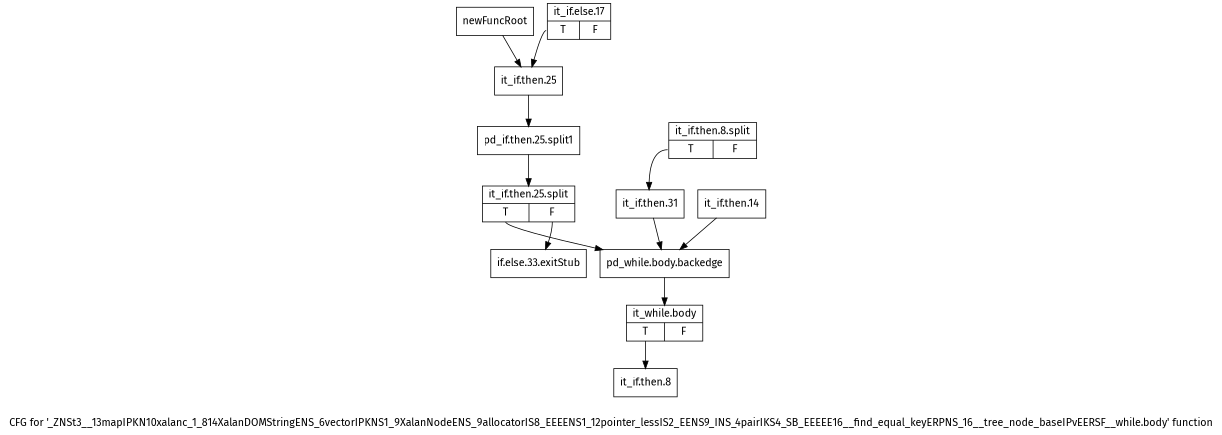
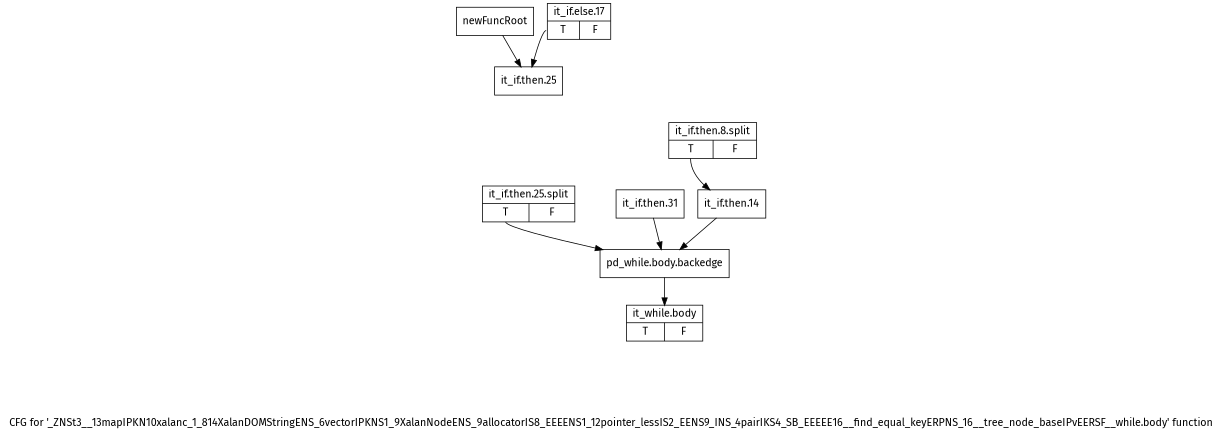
(529, 141) -> none
(653, 162) -> (695, 173)
(539, 264) -> none
(645, 383) -> none
